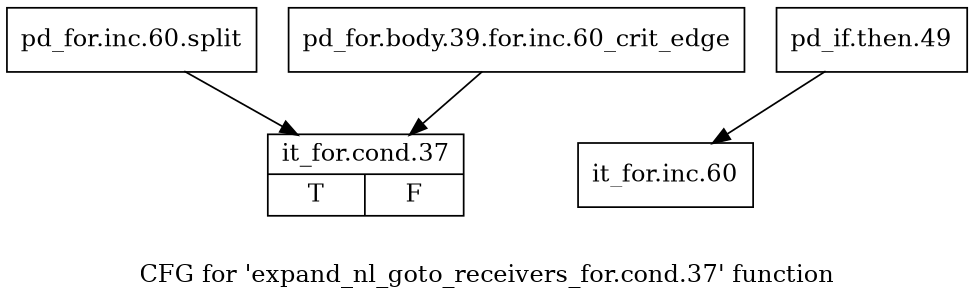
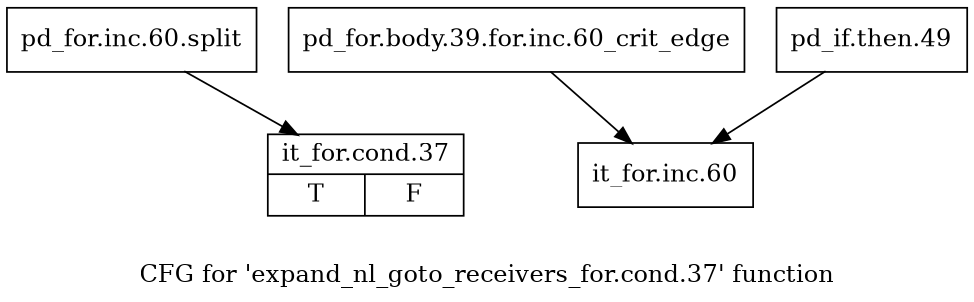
(453, 97) -> (585, 102)
